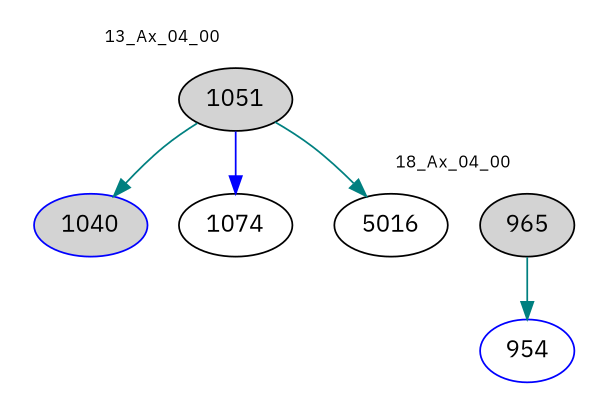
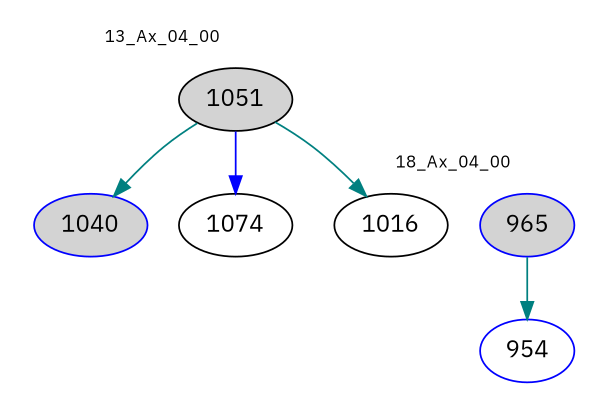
(391, 225) -> (391, 225)
(527, 225) -> (527, 225)
